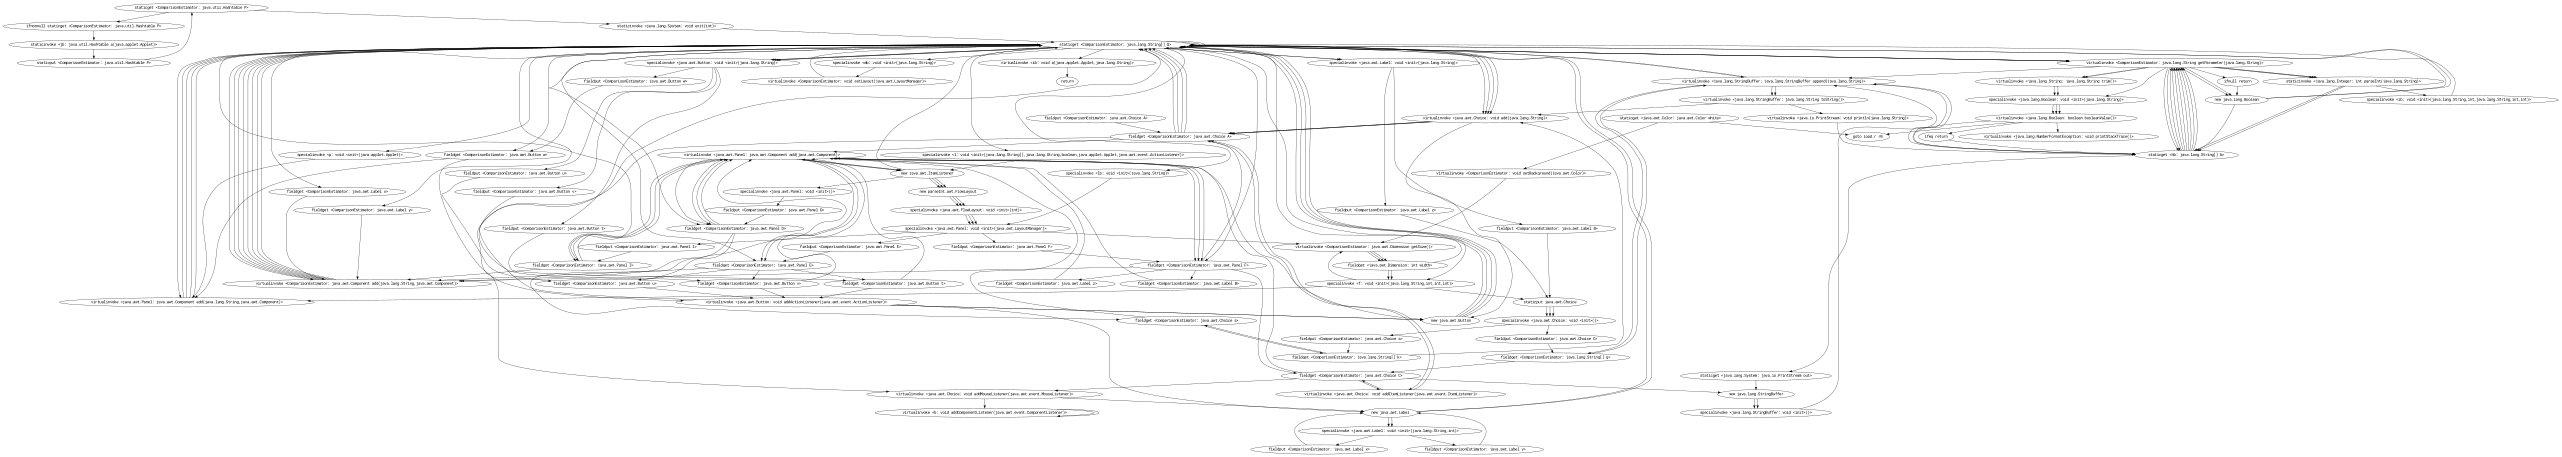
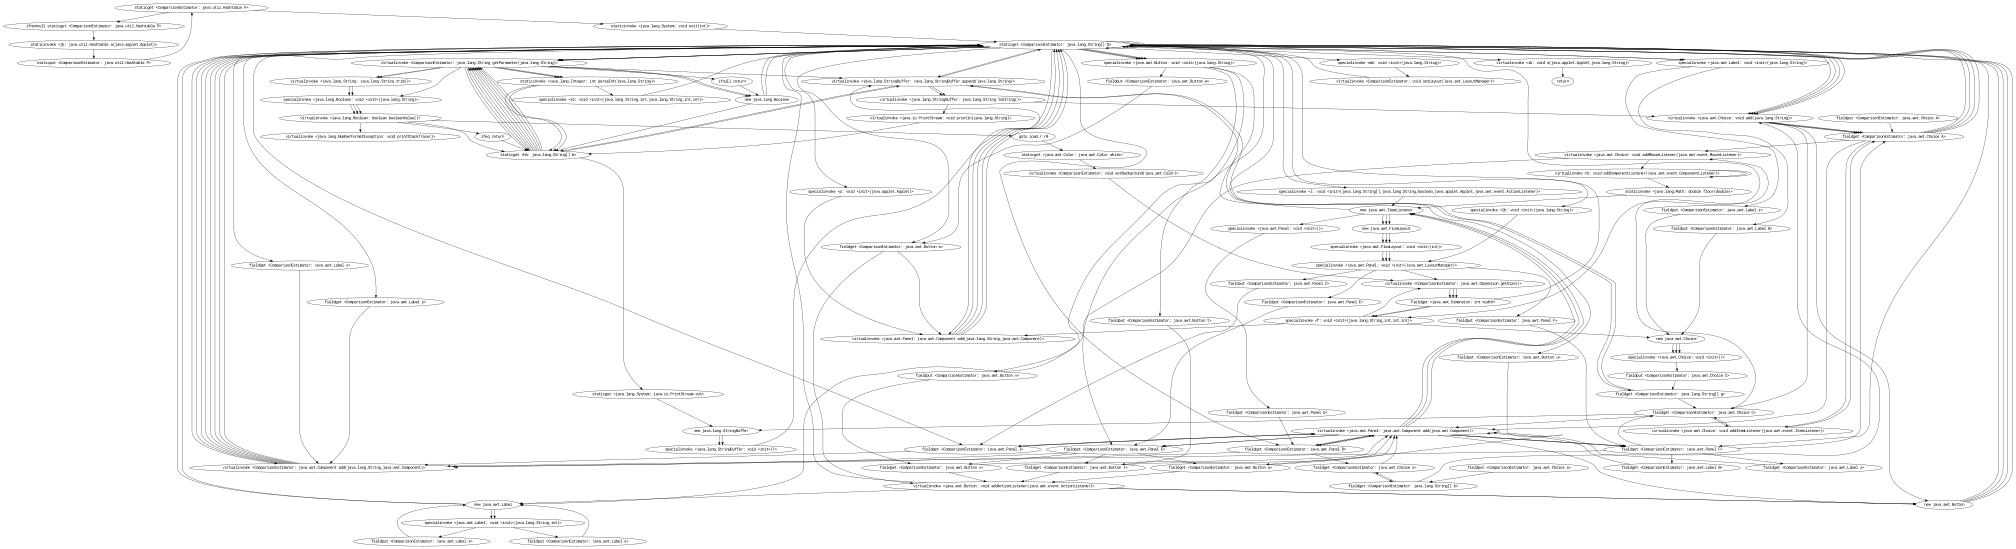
(1777, 128) -> (1051, 145)
(948, 192) -> (1386, 229)
none -> (1679, 192)
none -> (1807, 278)
(1550, 302) -> (1676, 339)
(1452, 330) -> none
